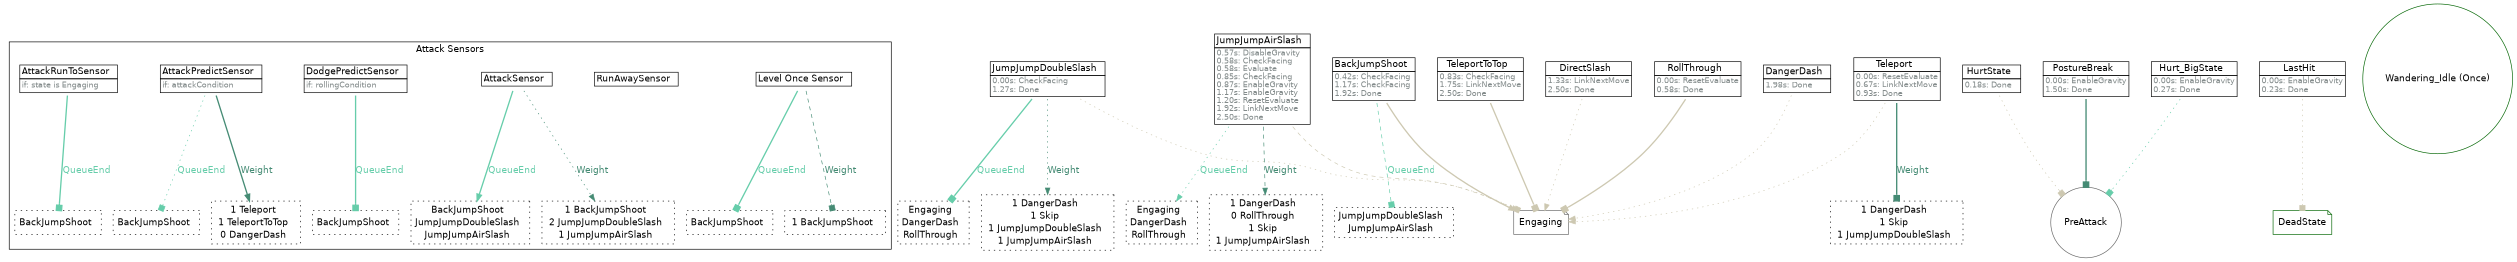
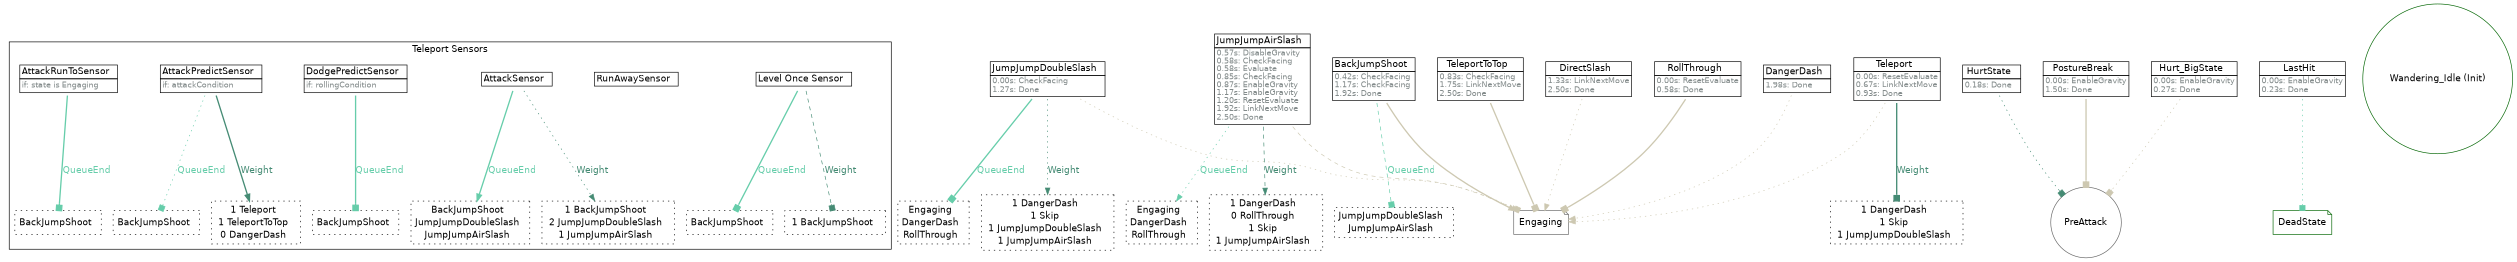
(450, 49) -> (450, 49)
(2438, 79) -> (2438, 79)
(2086, 140) -> (2086, 140)
(2026, 145) -> (2026, 145)
(2147, 145) -> (2147, 145)
(2302, 151) -> (2302, 151)
